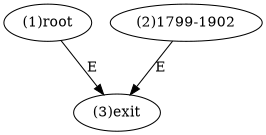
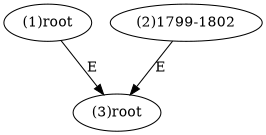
(186, 23) -> (186, 23)
(117, 113) -> (117, 113)
